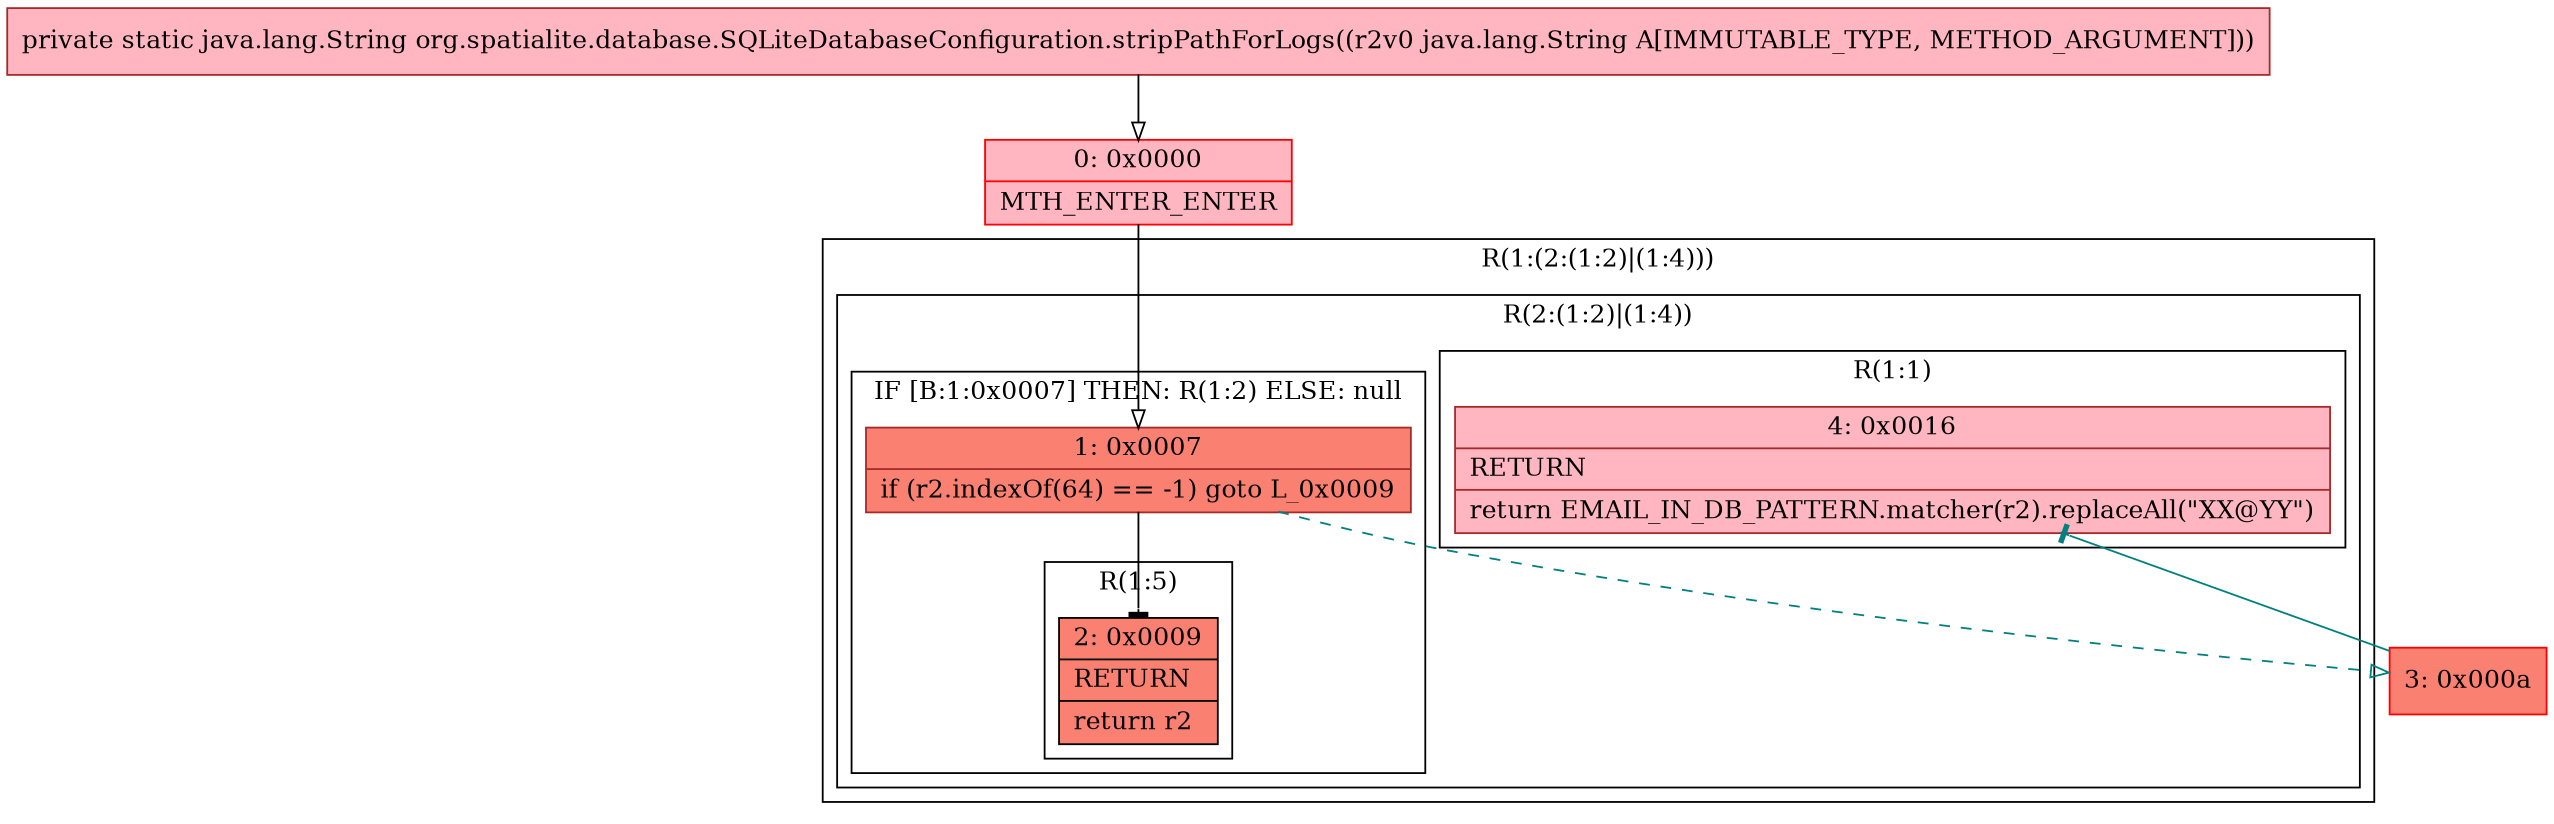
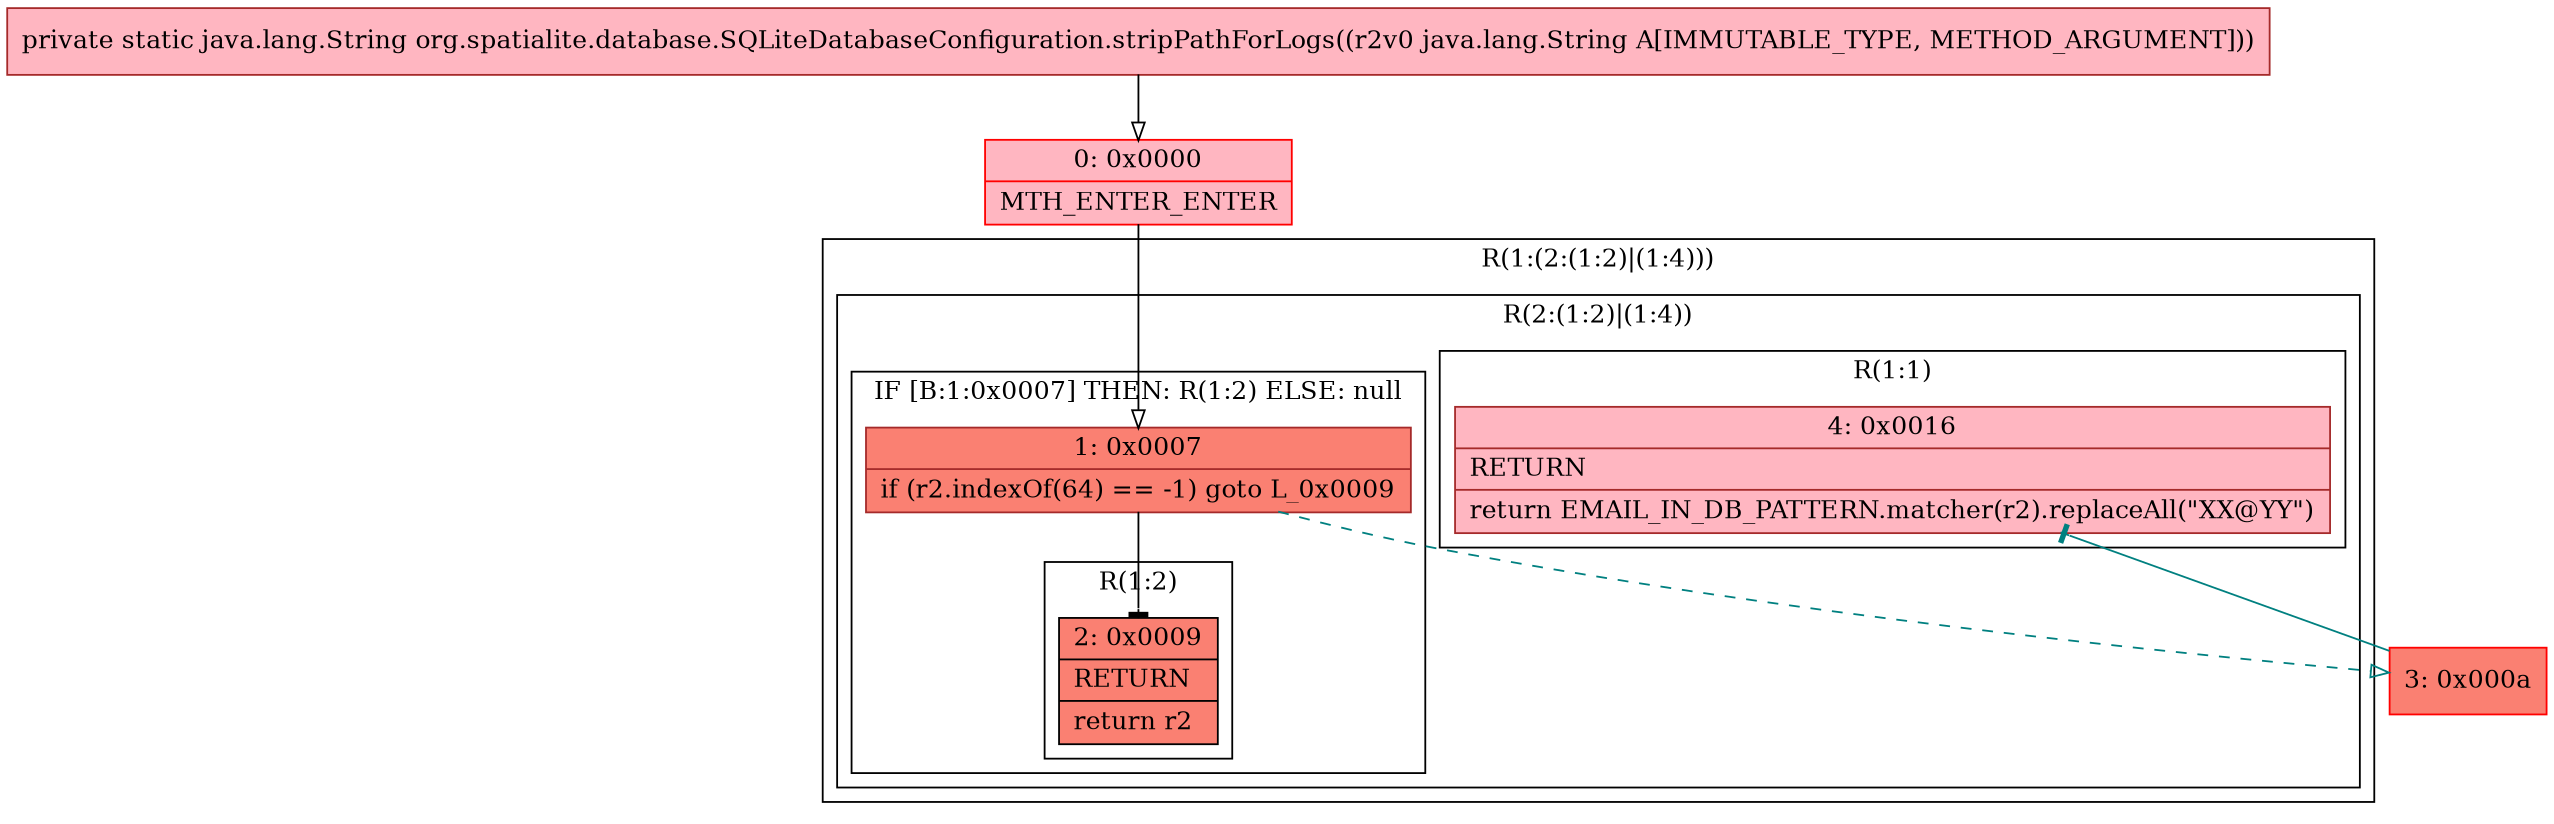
(1138, 583) -> (1138, 583)
